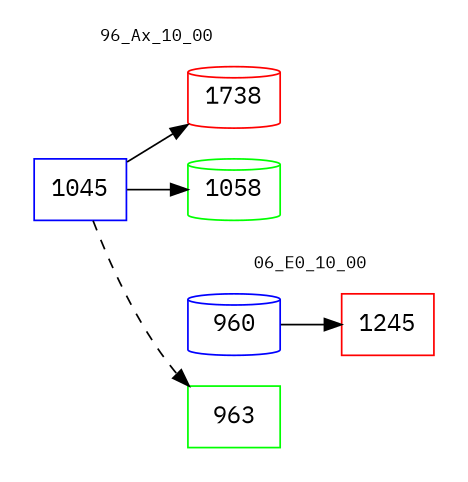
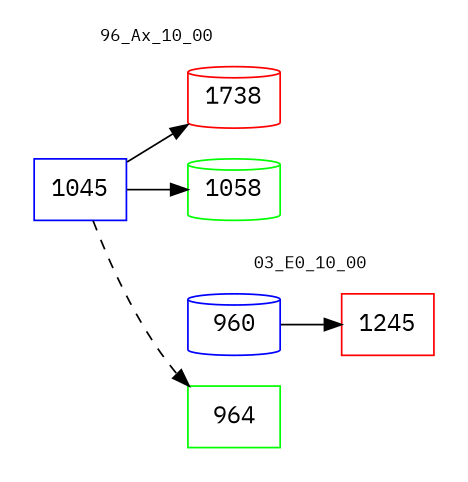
(311, 264) -> (311, 264)
(234, 417) -> (234, 417)
